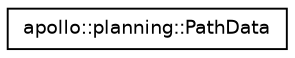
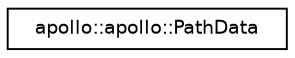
(147, 29) -> (147, 29)
